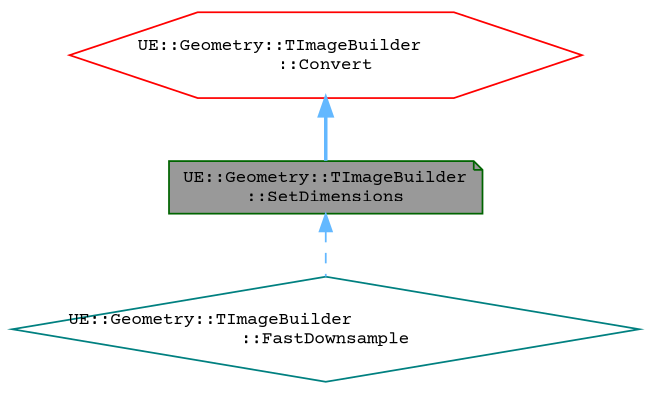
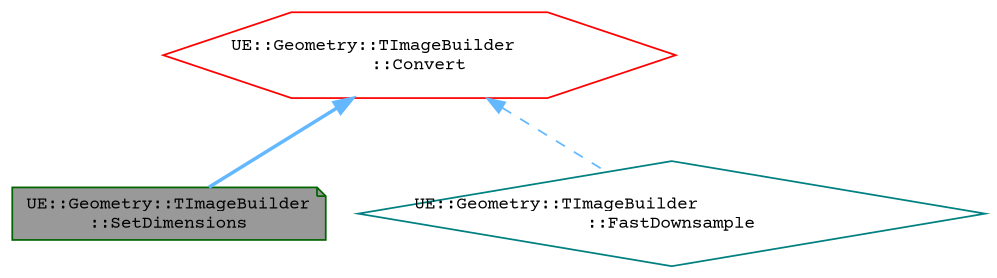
(326, 254) -> (554, 140)
